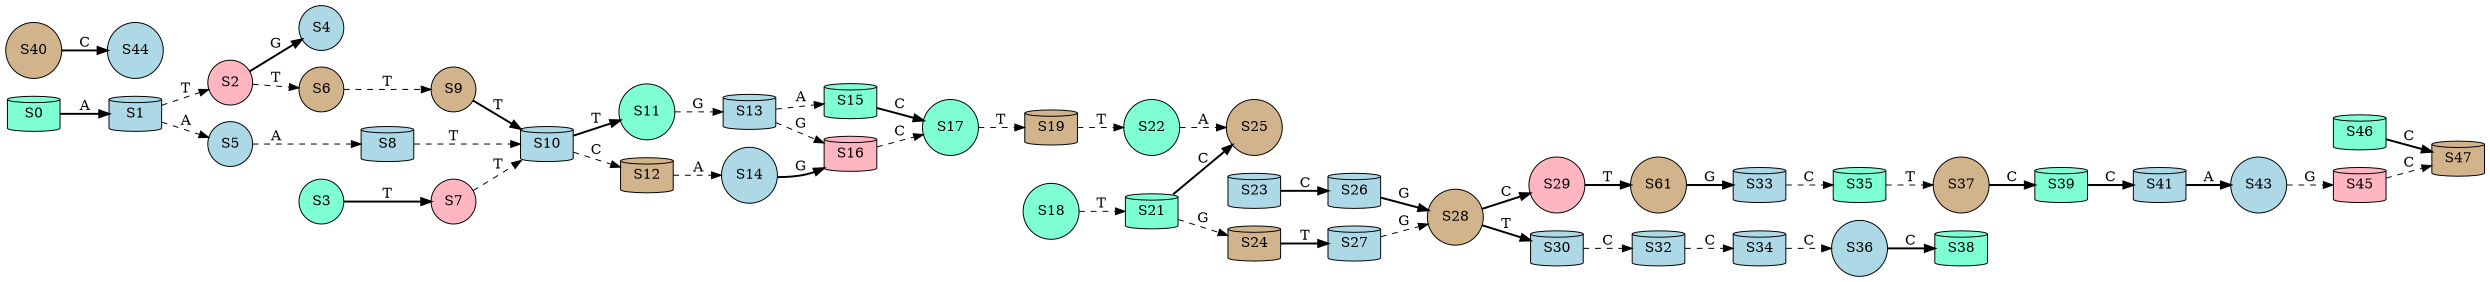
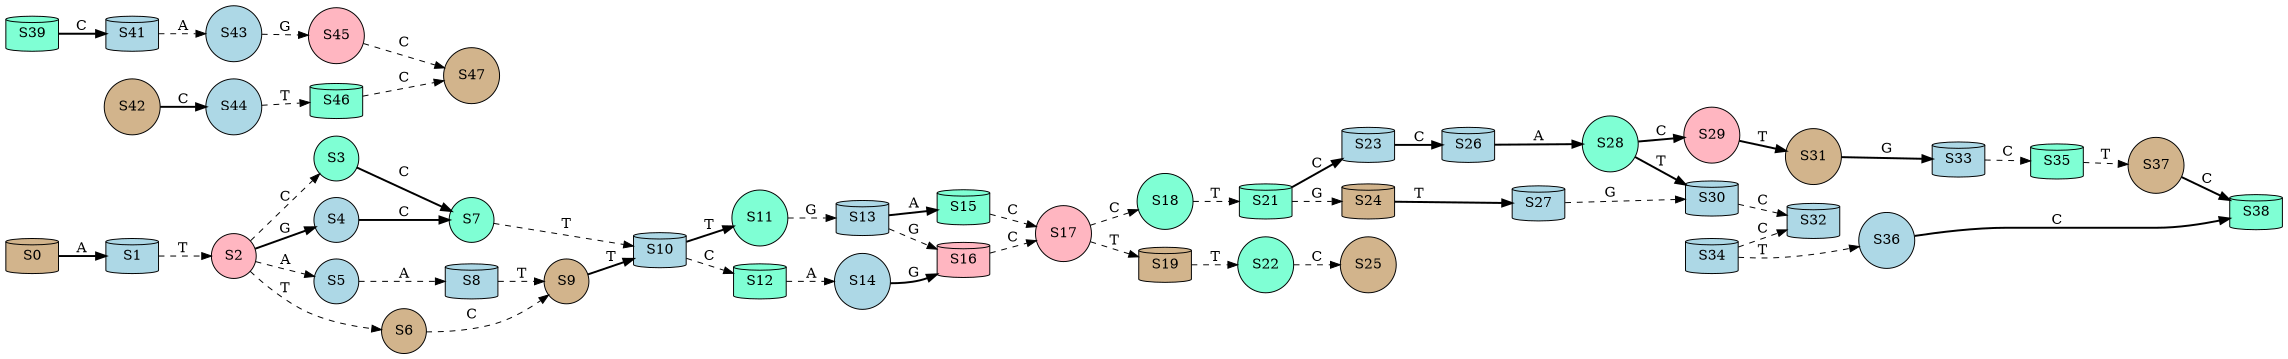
(34, 50) -> (132, 107)
(387, 82) -> (472, 315)
none -> (281, 104)
(795, 107) -> (908, 213)
(895, 113) -> (1008, 219)
(34, 114) -> (32, 256)
(1203, 120) -> (1317, 257)
(950, 127) -> (1064, 234)
(181, 128) -> (280, 268)
(462, 144) -> (516, 281)
(2404, 144) -> (399, 89)
(2458, 159) -> (472, 76)
(1199, 173) -> (1313, 176)
(647, 175) -> (760, 281)
(1658, 185) -> (1813, 157)
(2007, 185) -> (2201, 186)
(2204, 185) -> (177, 34)
(2360, 185) -> (336, 36)
(387, 194) -> (404, 173)
(1404, 194) -> (1538, 137)
(454, 202) -> (472, 220)
none -> (282, 211)
(1455, 217) -> (1610, 144)
none -> (1109, 219)
none -> (399, 220)
(1400, 232) -> (1620, 201)
(1809, 241) -> (1763, 251)
(1704, 248) -> (1758, 240)
